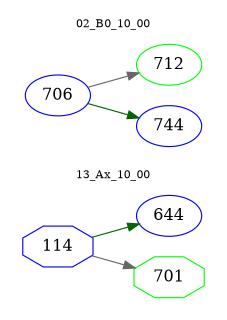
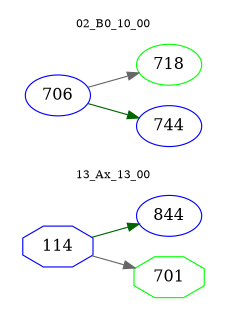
(169, 65) -> (169, 65)
(114, 176) -> (114, 176)
(169, 216) -> (169, 216)
